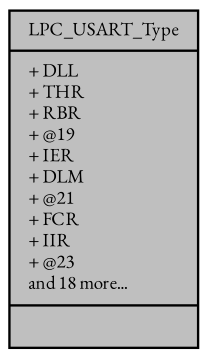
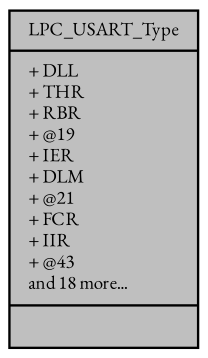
(52, 262) -> (52, 262)
